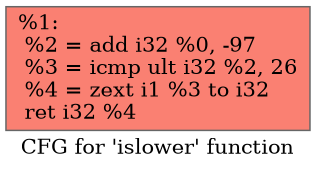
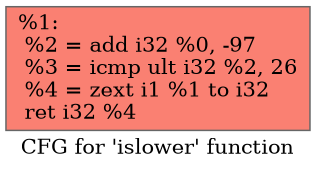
(144, 90) -> (144, 90)
